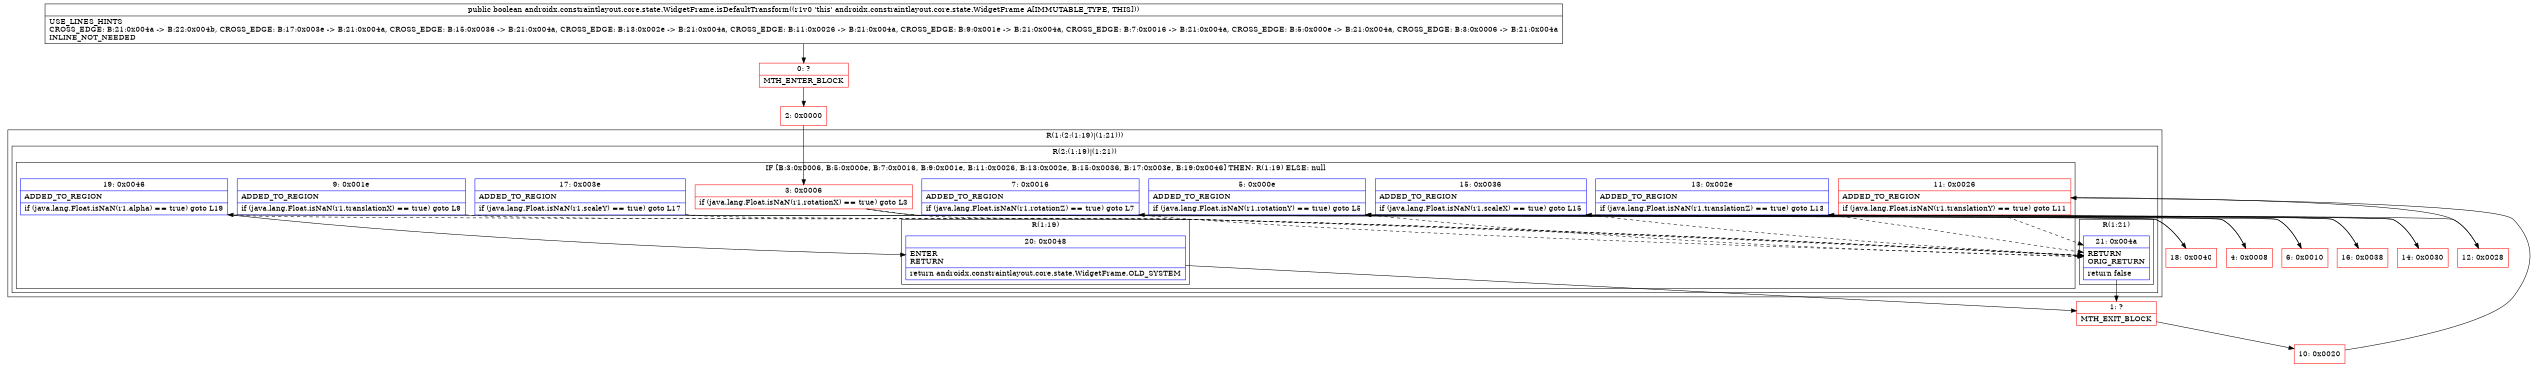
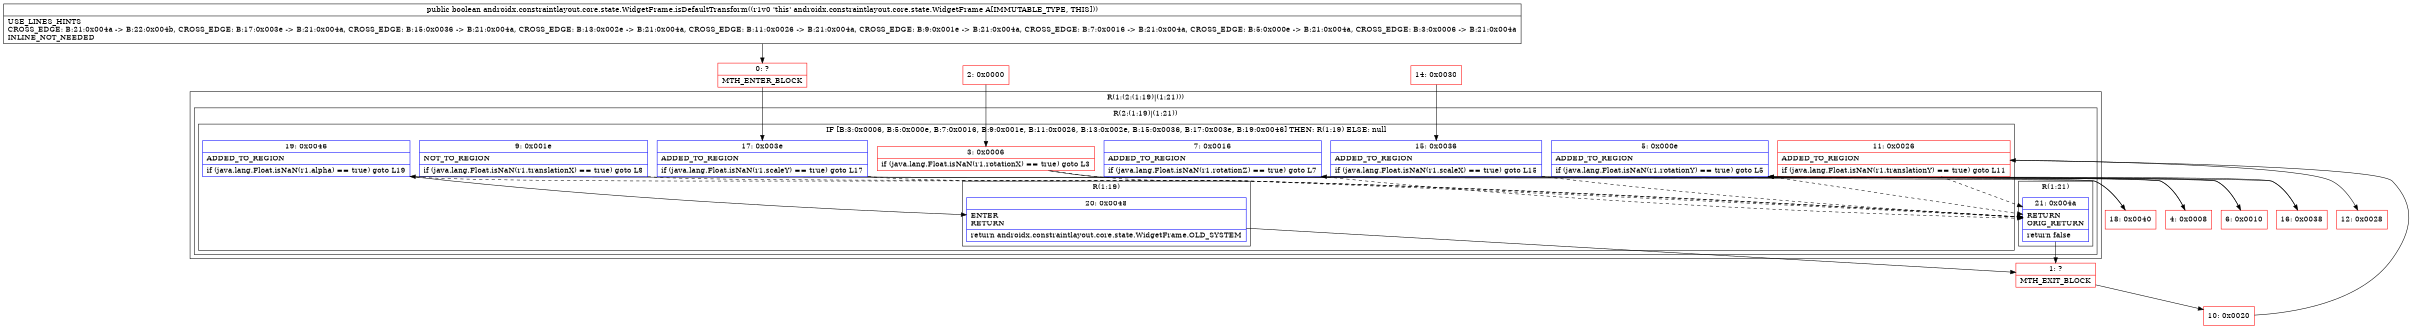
(804, 94) -> (762, 111)
(280, 197) -> (457, 158)
(1712, 197) -> none
